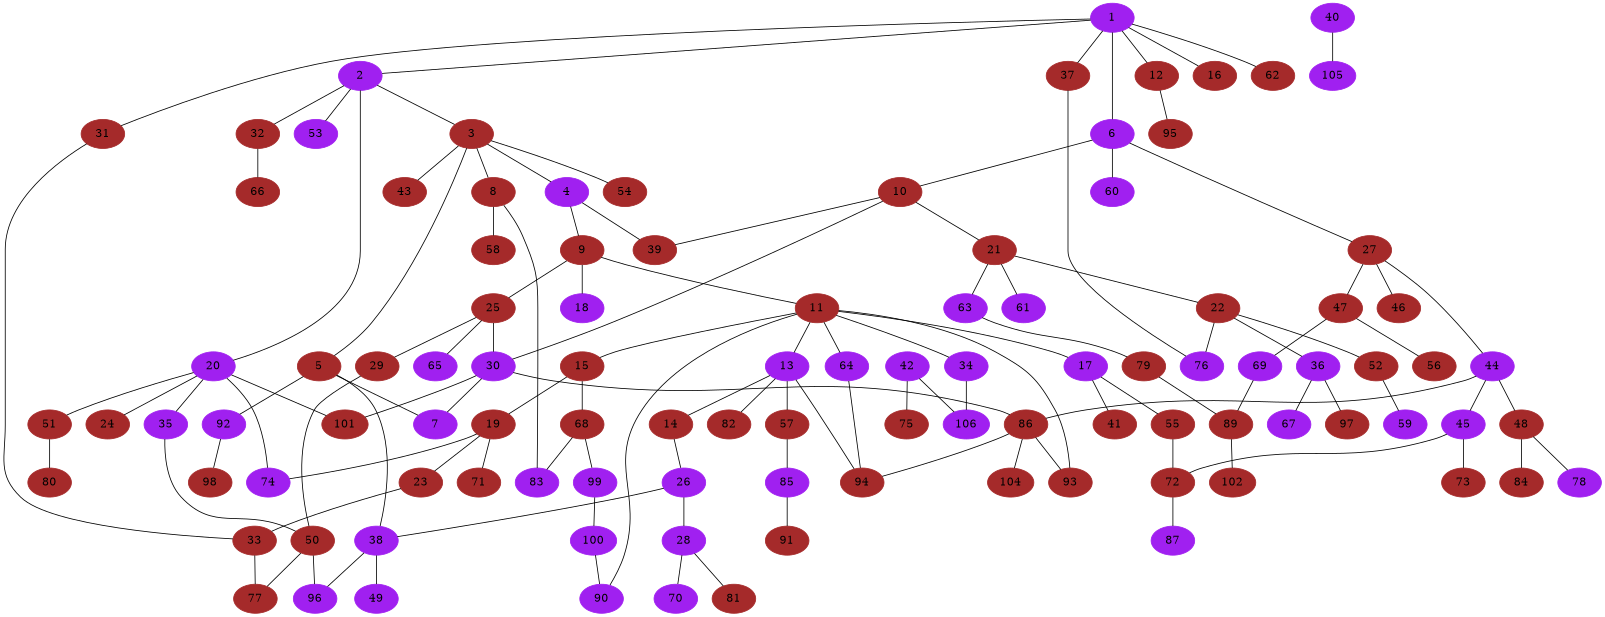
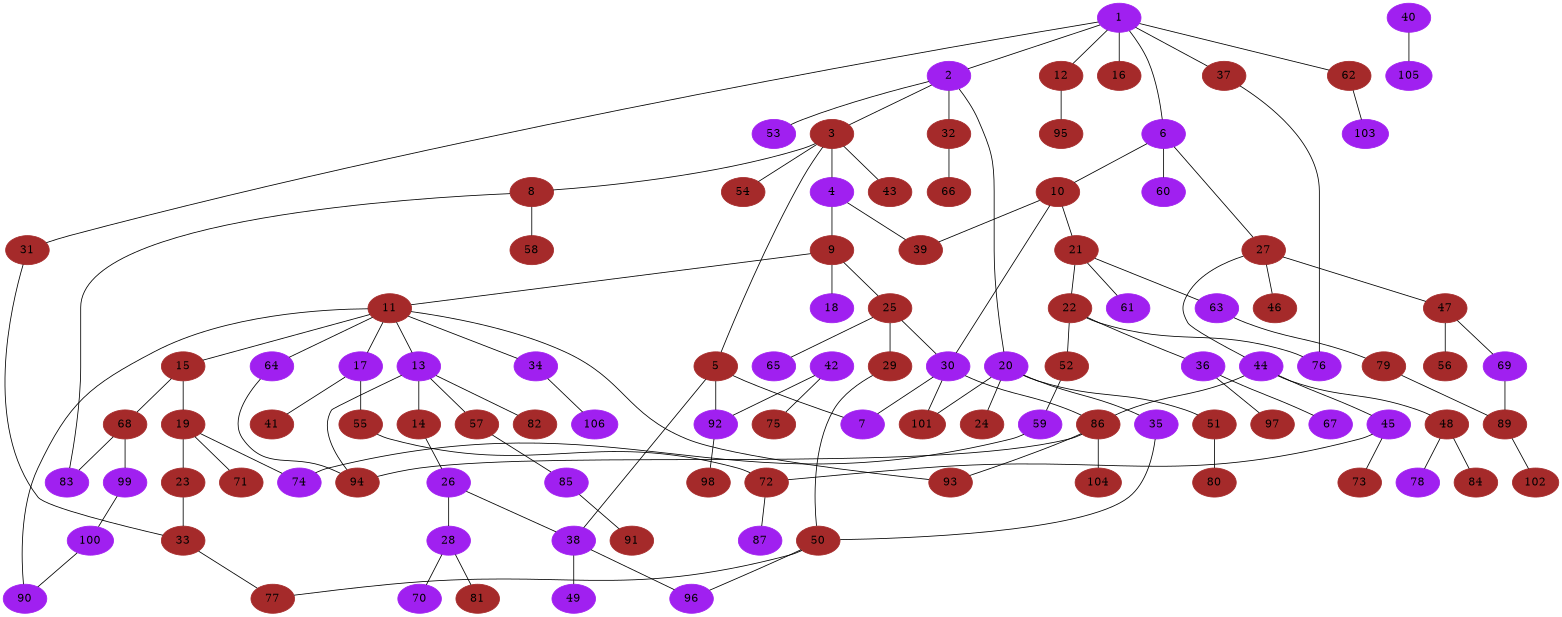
none -> (1365, 134)
(932, 390) -> (770, 397)
(257, 418) -> (599, 446)
